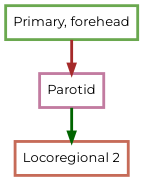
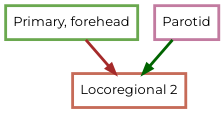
(72, 52) -> (97, 53)
